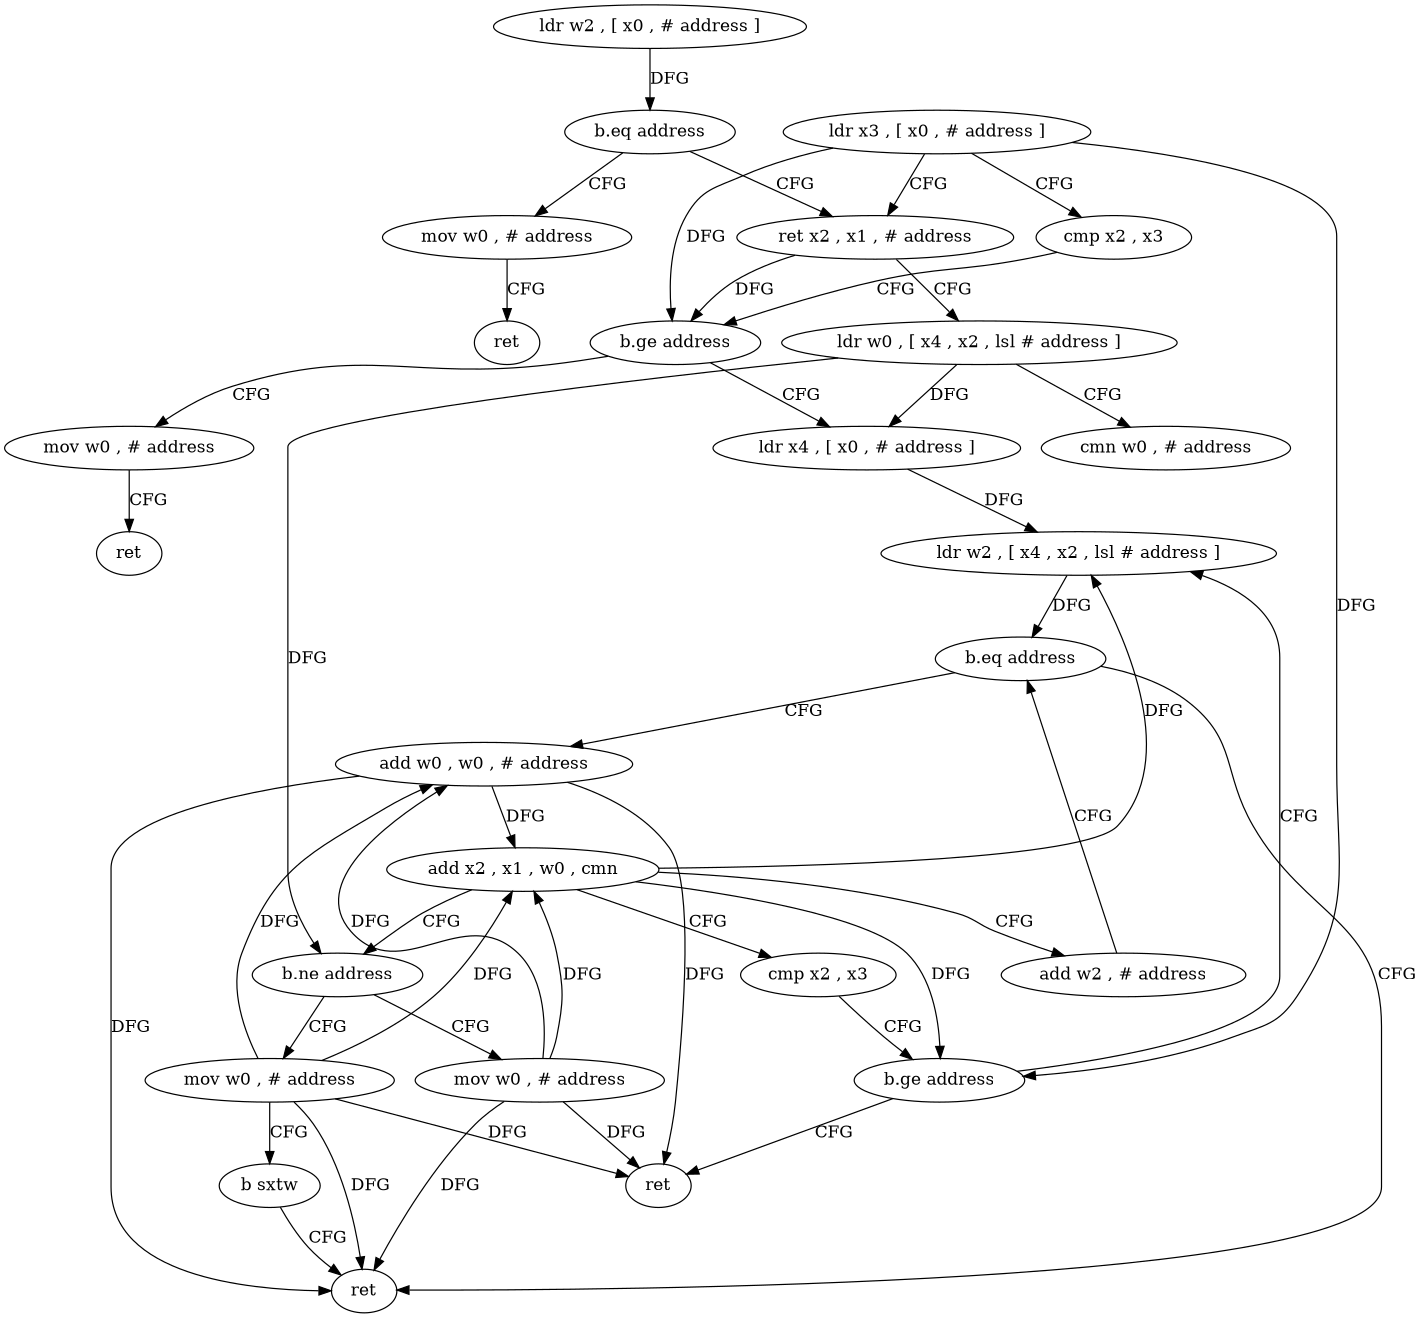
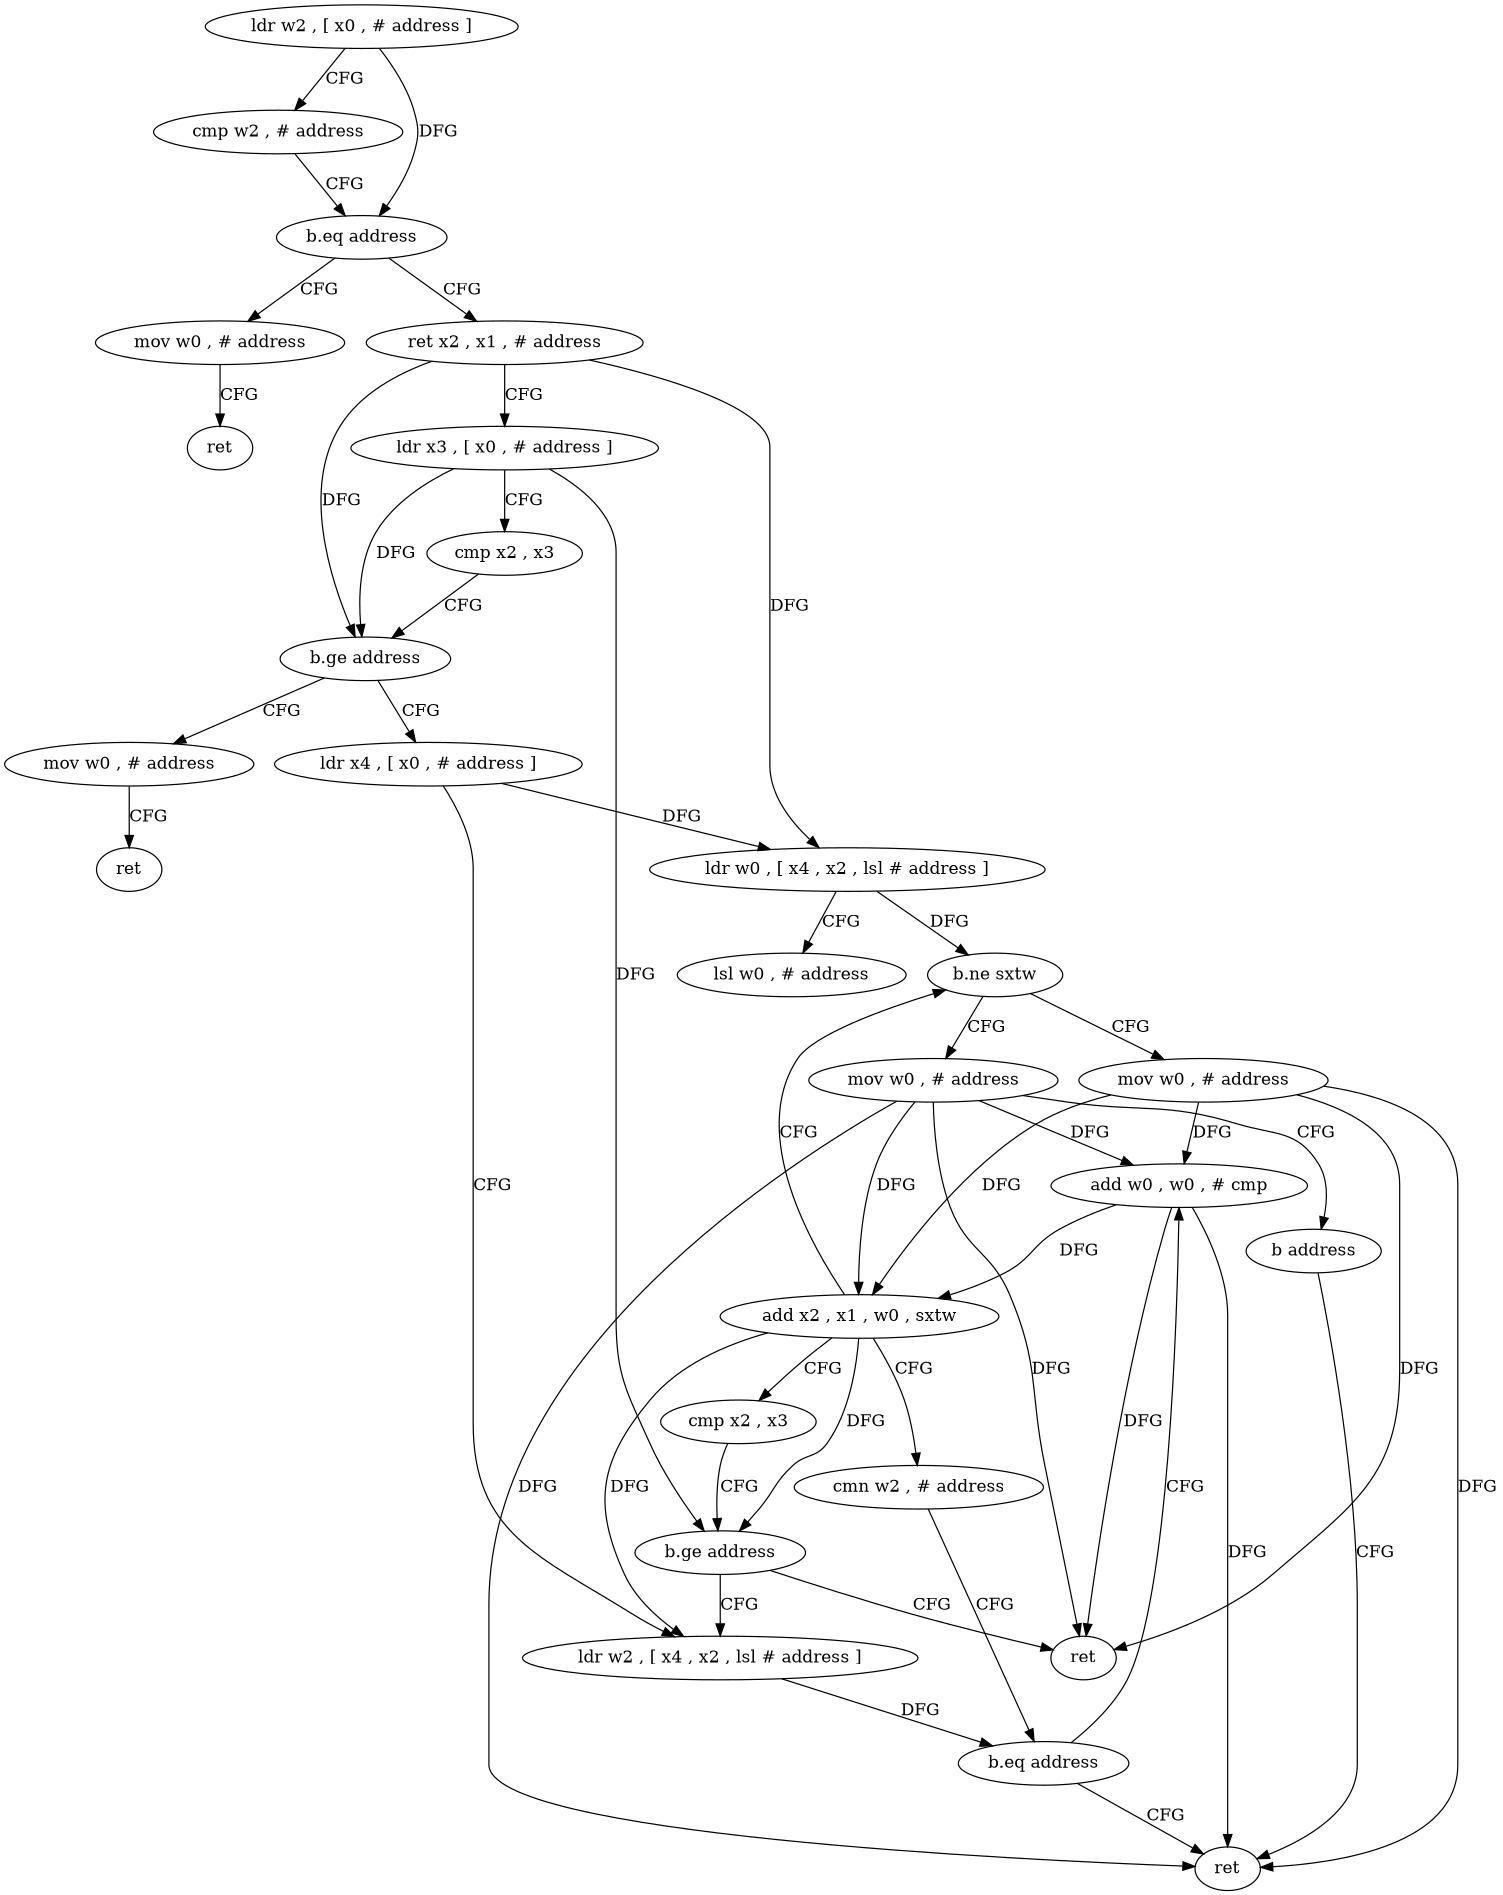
none -> (278, 132)
(909, 179) -> (505, 389)
(953, 290) -> (790, 606)
(928, 391) -> (630, 815)
(1166, 448) -> (792, 975)
(1004, 501) -> (493, 1186)
(484, 764) -> (1179, 1186)
(523, 870) -> (860, 1316)
(338, 975) -> (995, 975)
(1124, 975) -> (919, 1487)
(270, 1186) -> (1314, 1251)
